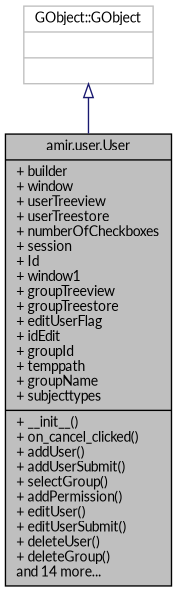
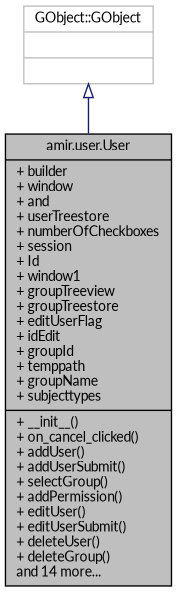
(61, 202) -> (33, 202)
